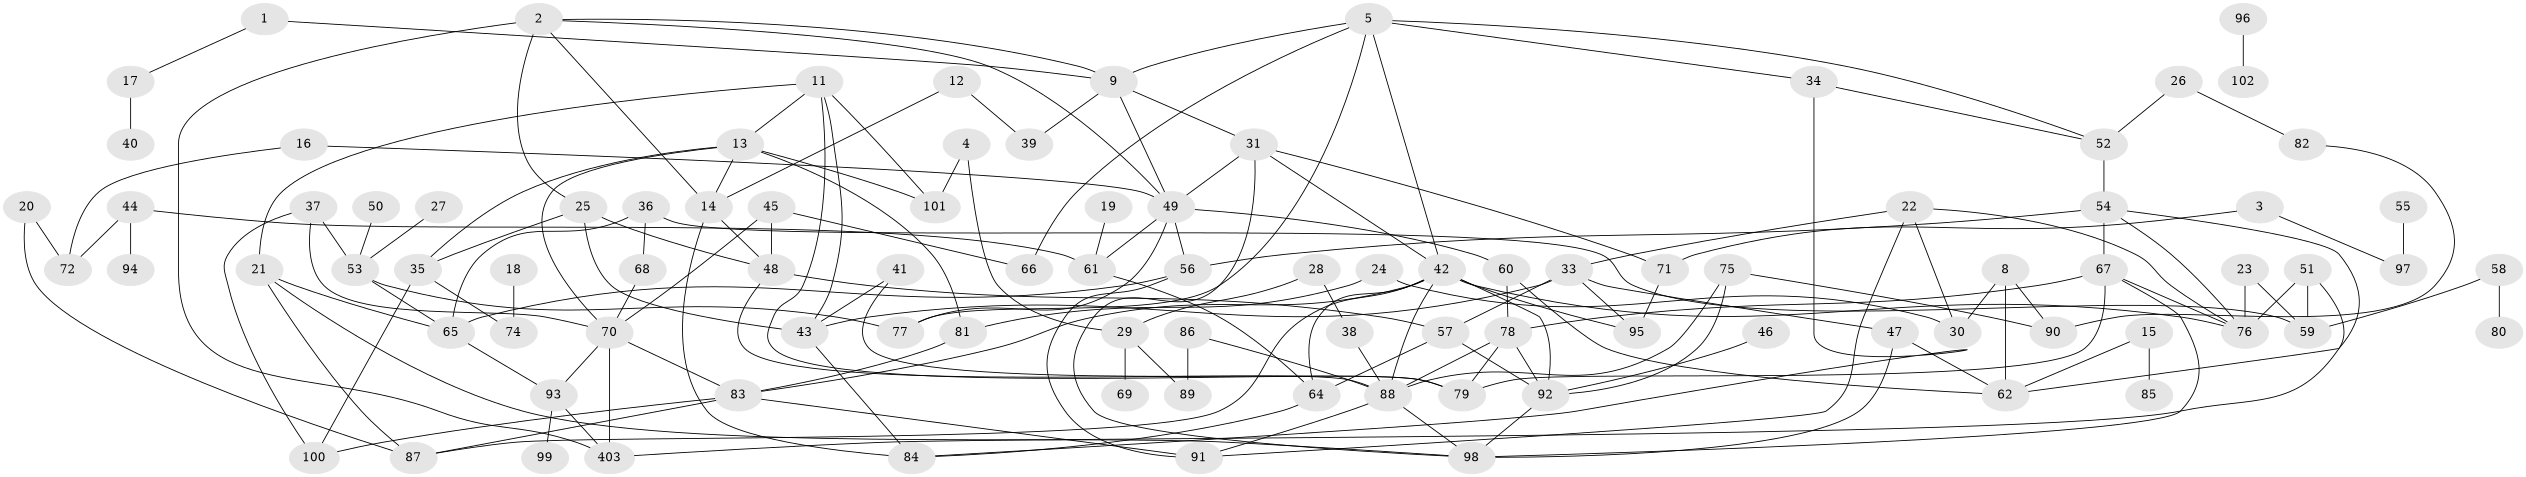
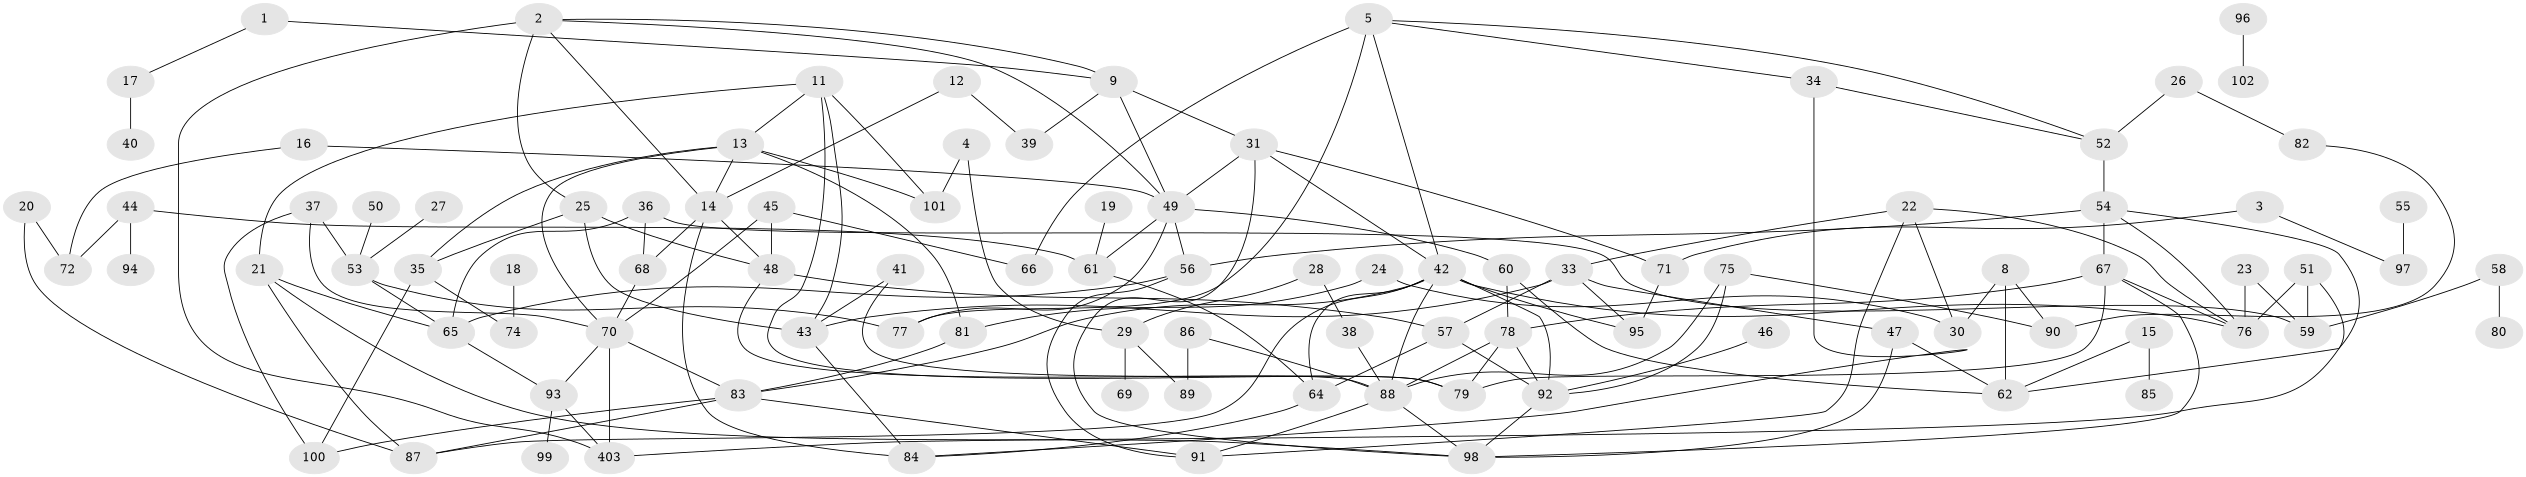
(1238, 43) -> none
none -> (677, 238)
